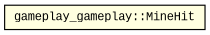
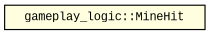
(105, 17) -> (105, 17)
